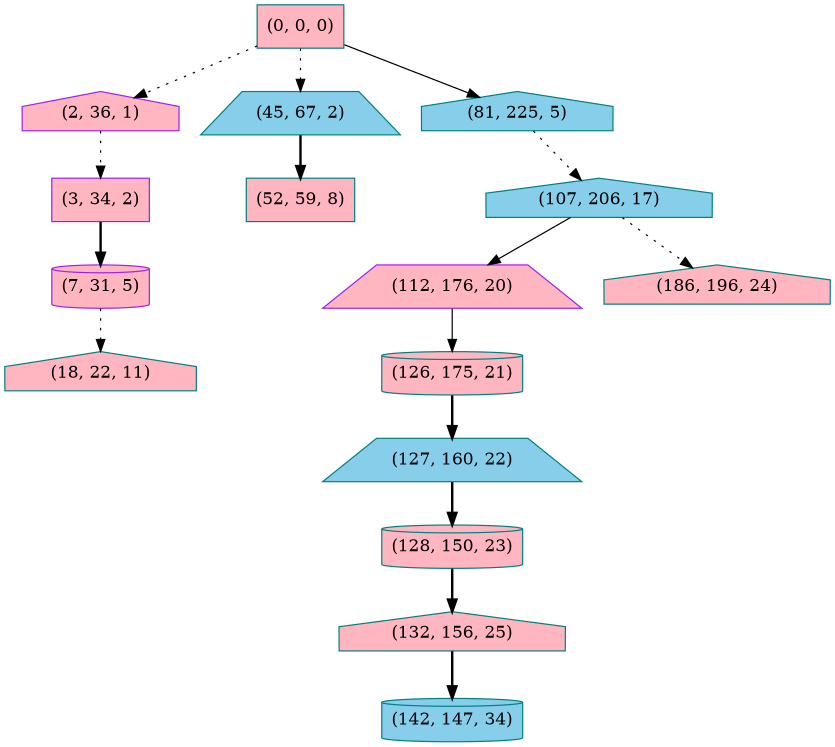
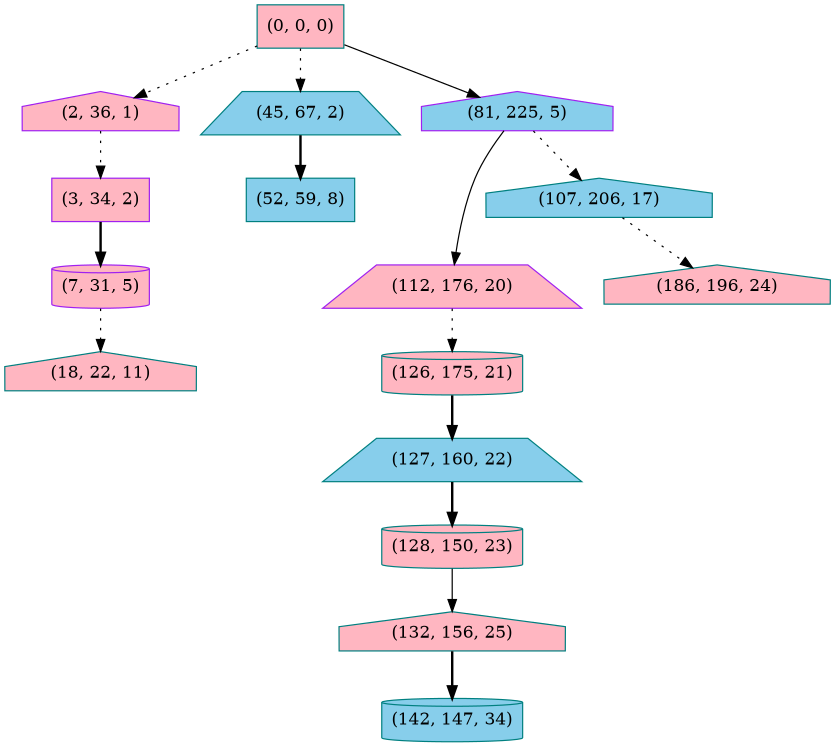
(517, 113) -> (517, 113)
(300, 200) -> (300, 200)
(535, 238) -> (471, 188)
(452, 324) -> (452, 324)
(452, 584) -> (452, 584)
